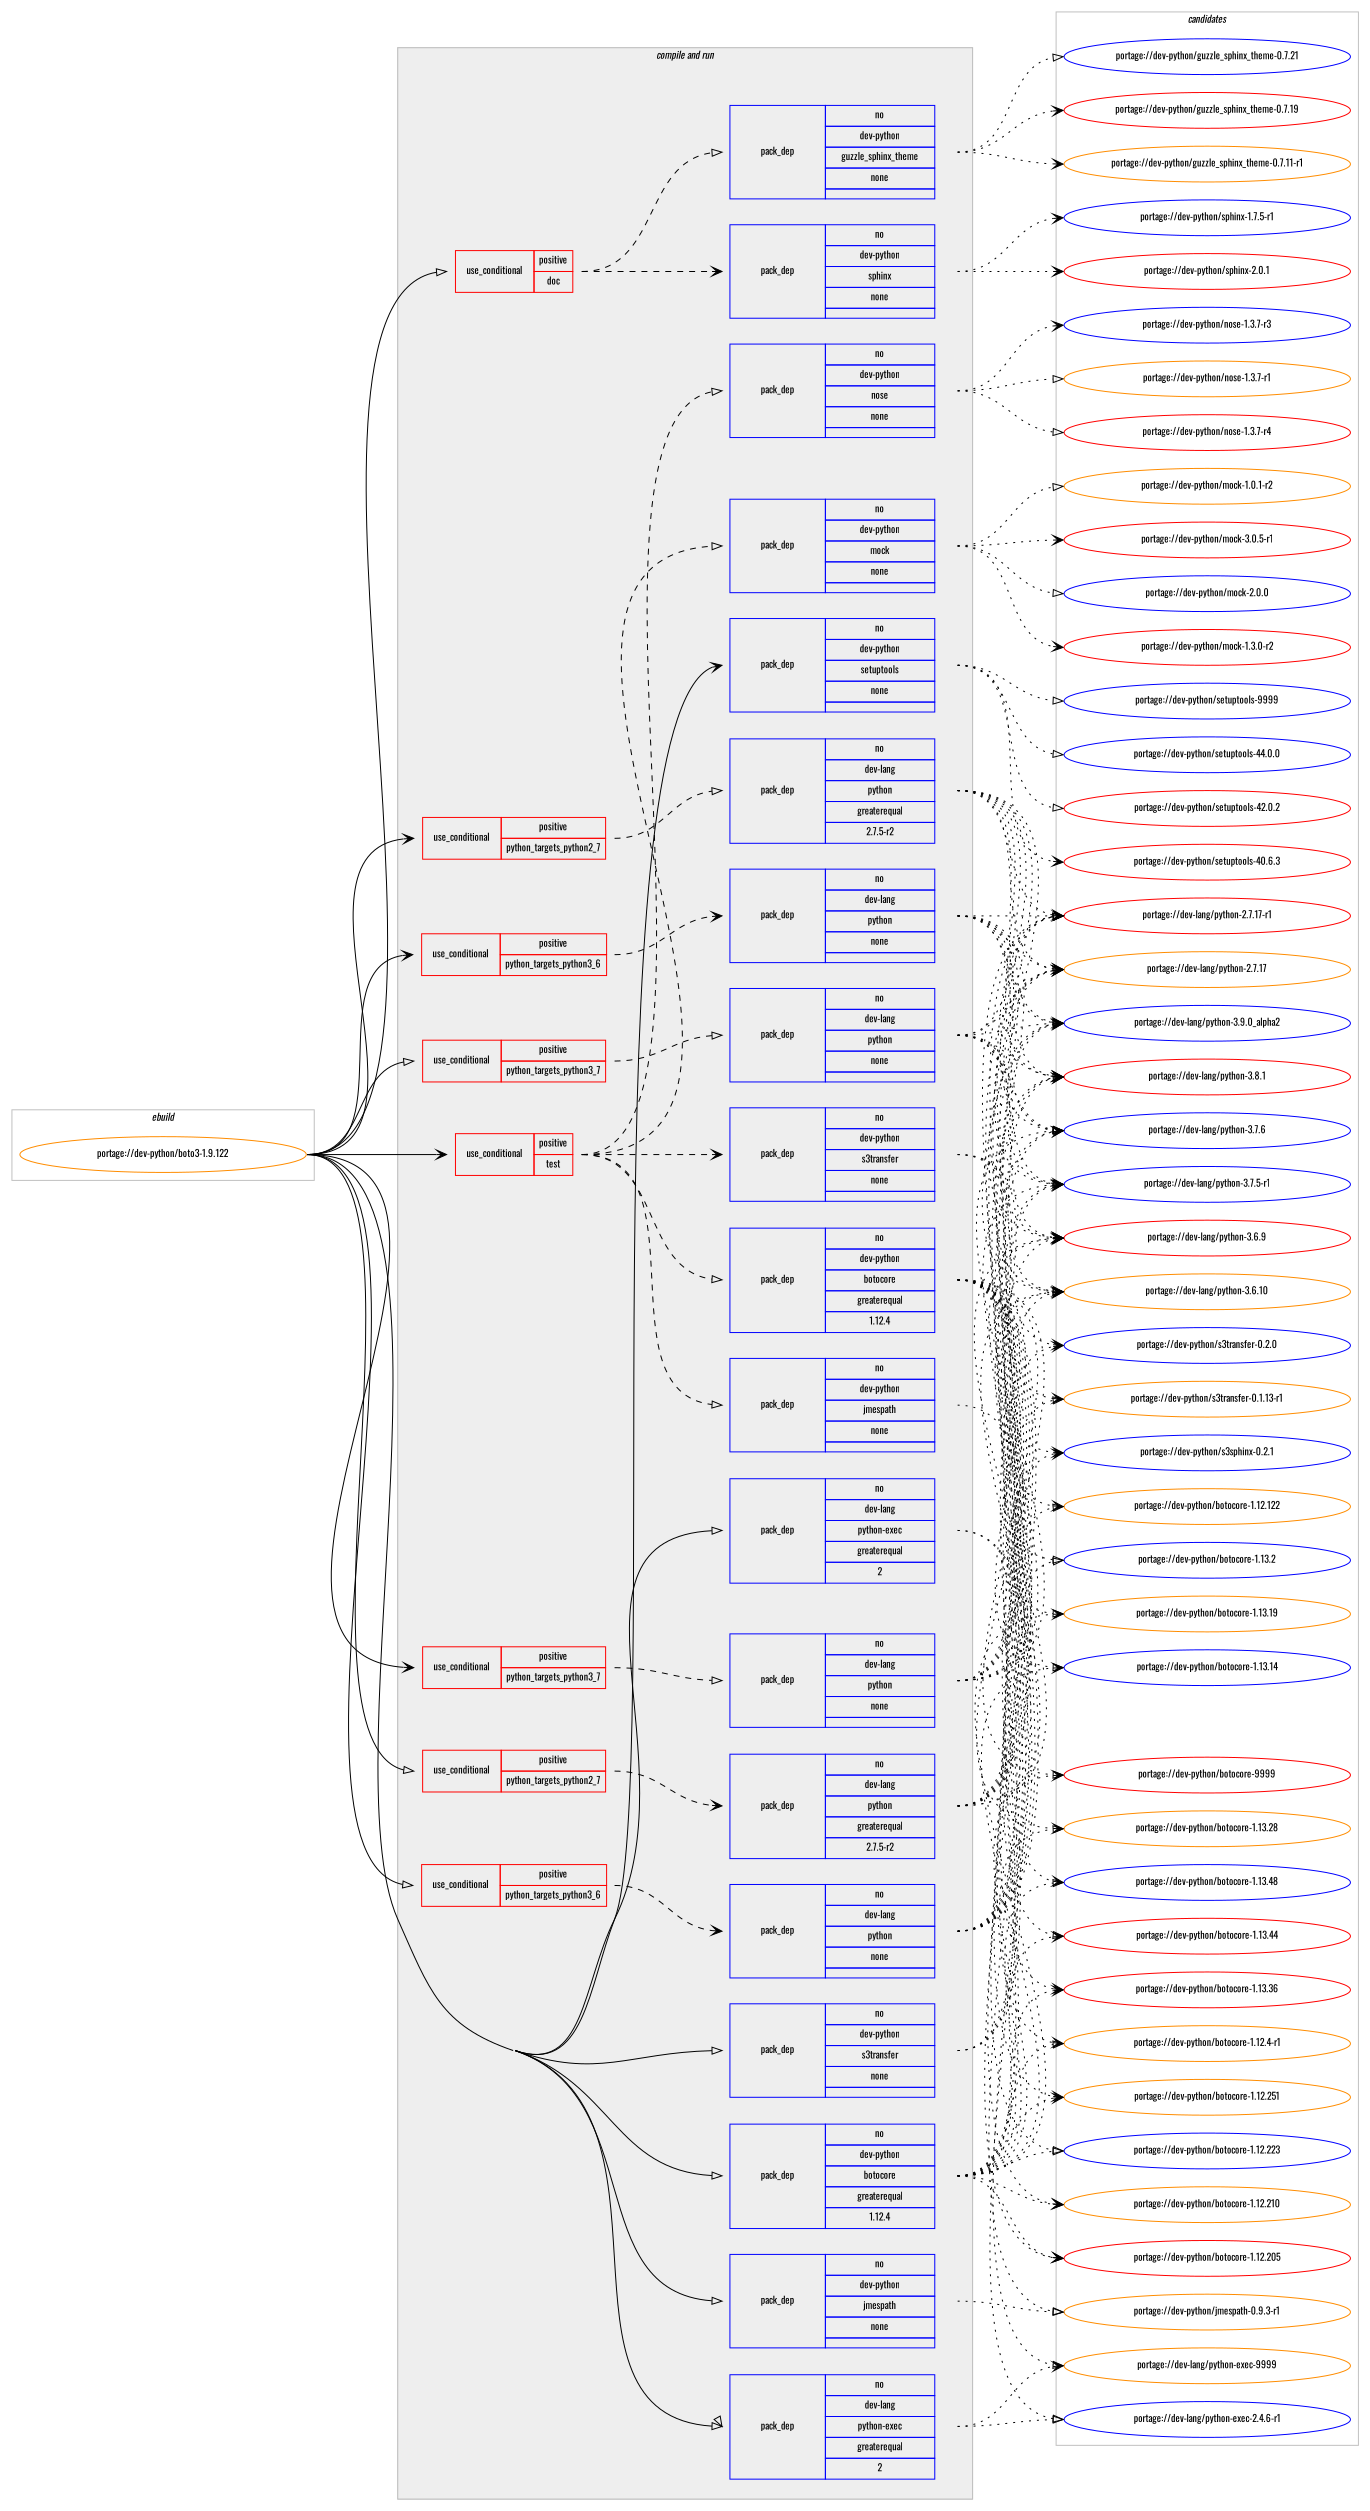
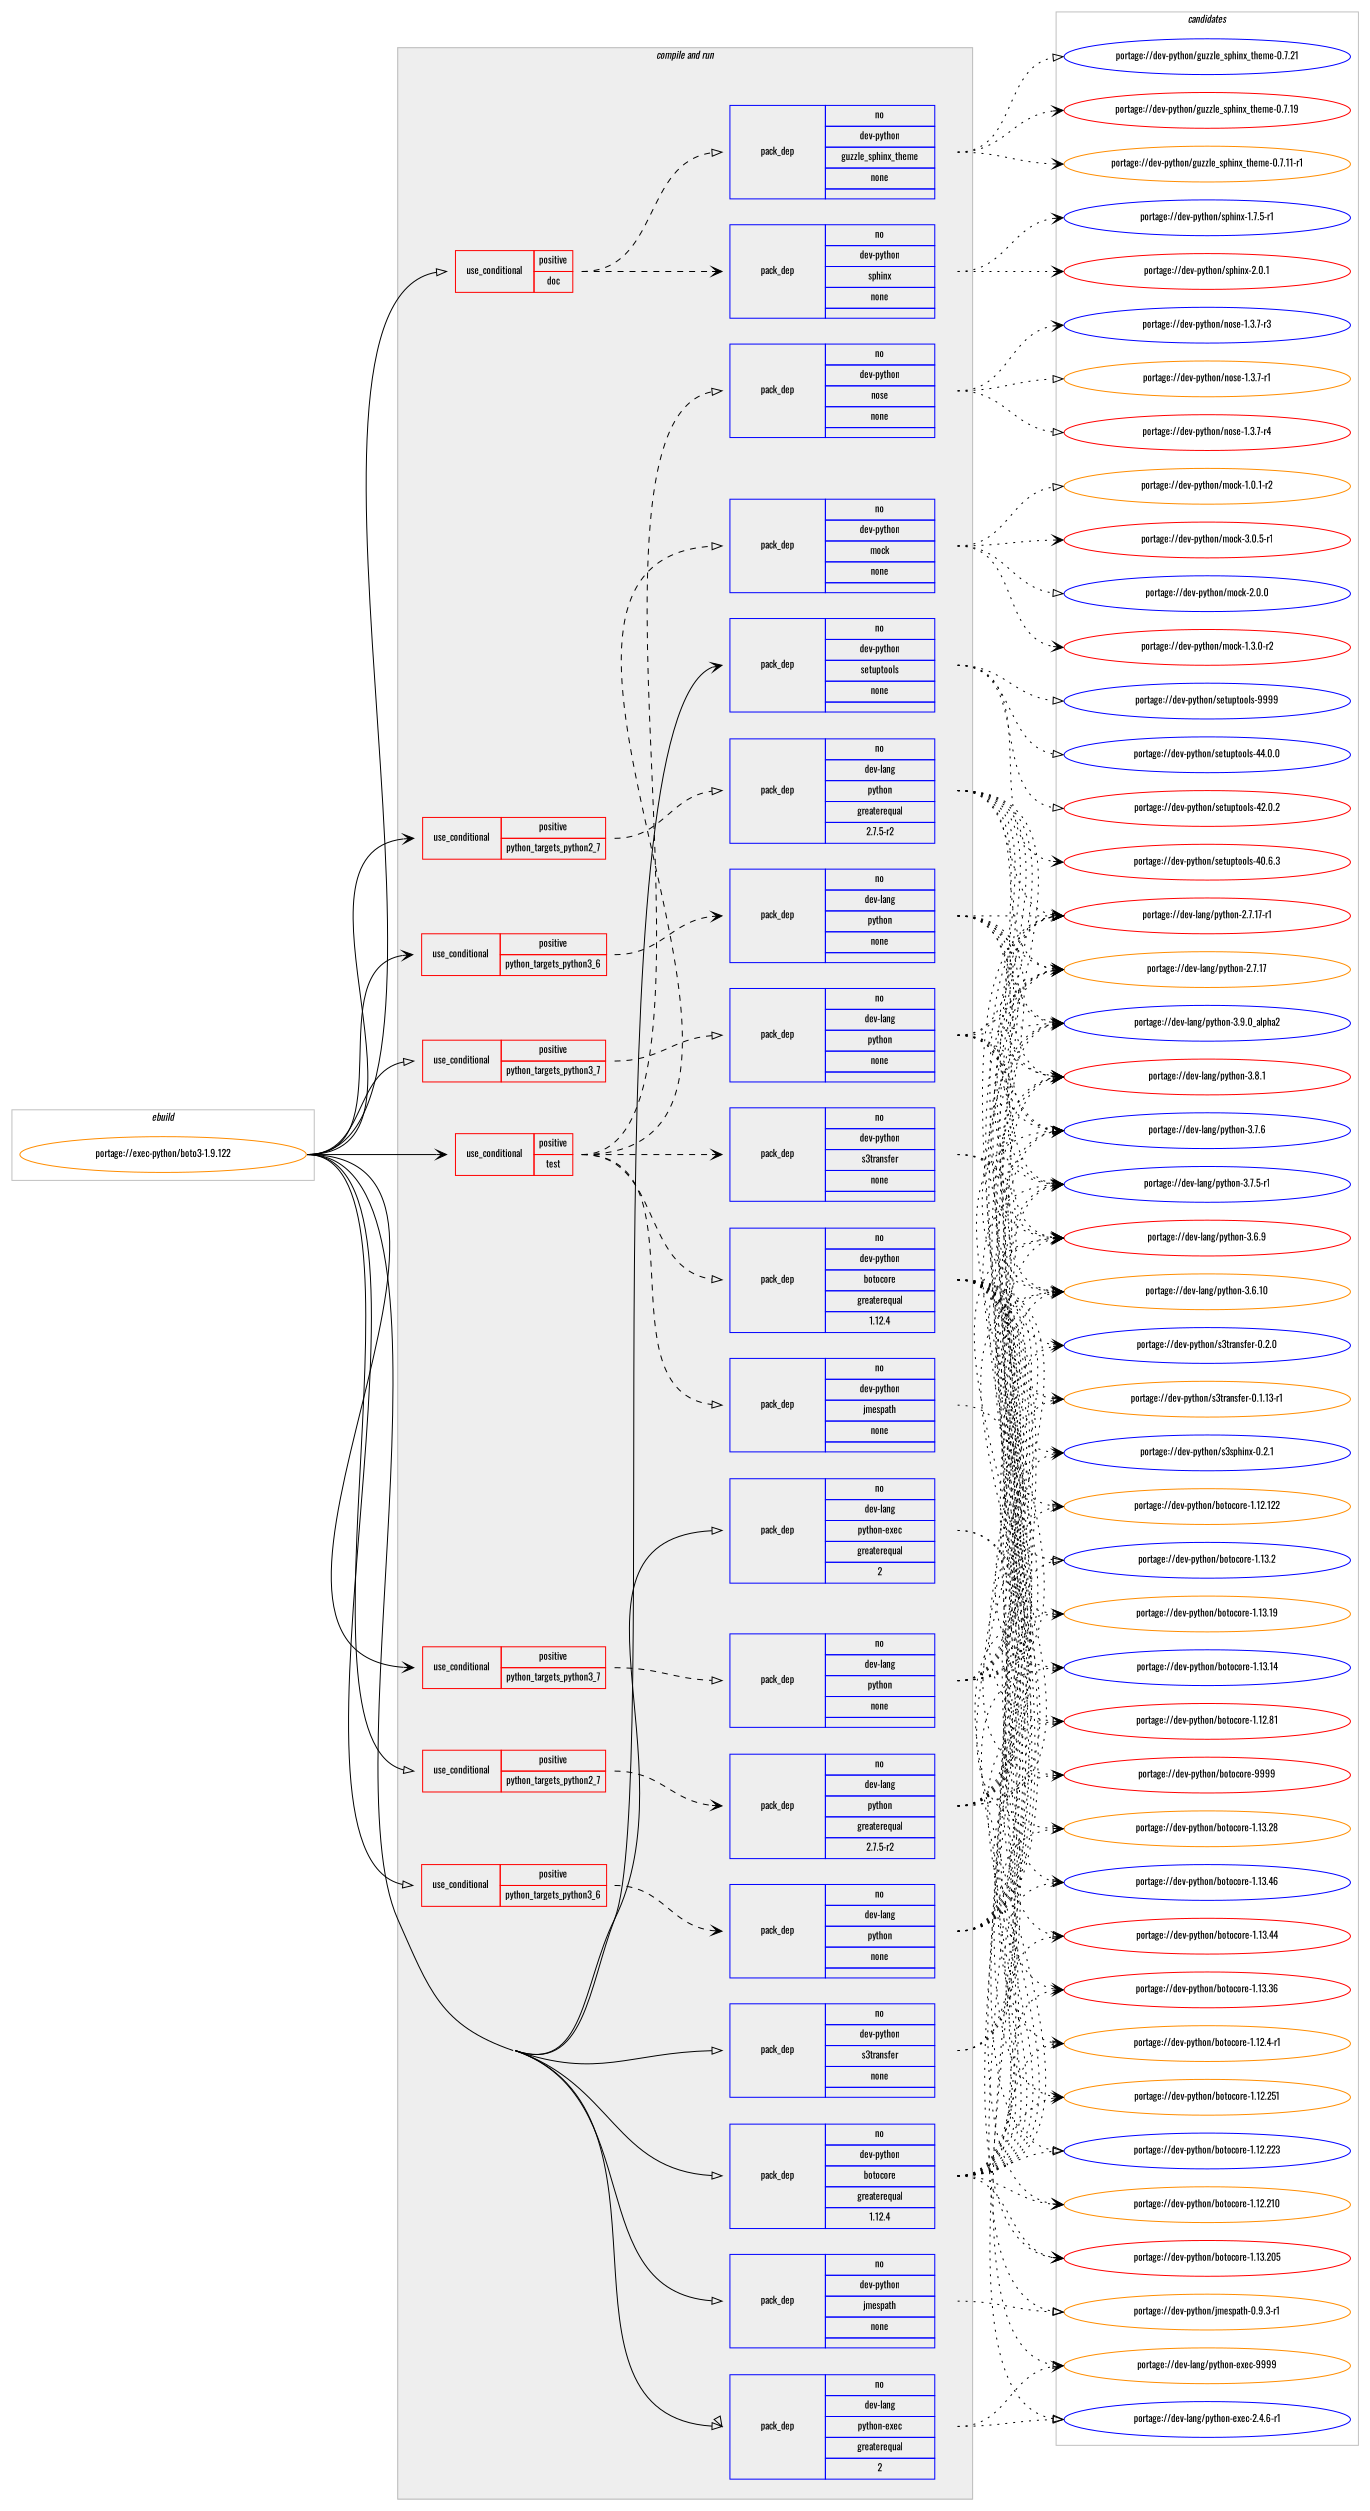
(163, 1155) -> (163, 1155)
none -> (1207, 1721)
(1207, 1882) -> (1207, 1882)
(1207, 2258) -> (1207, 2258)
